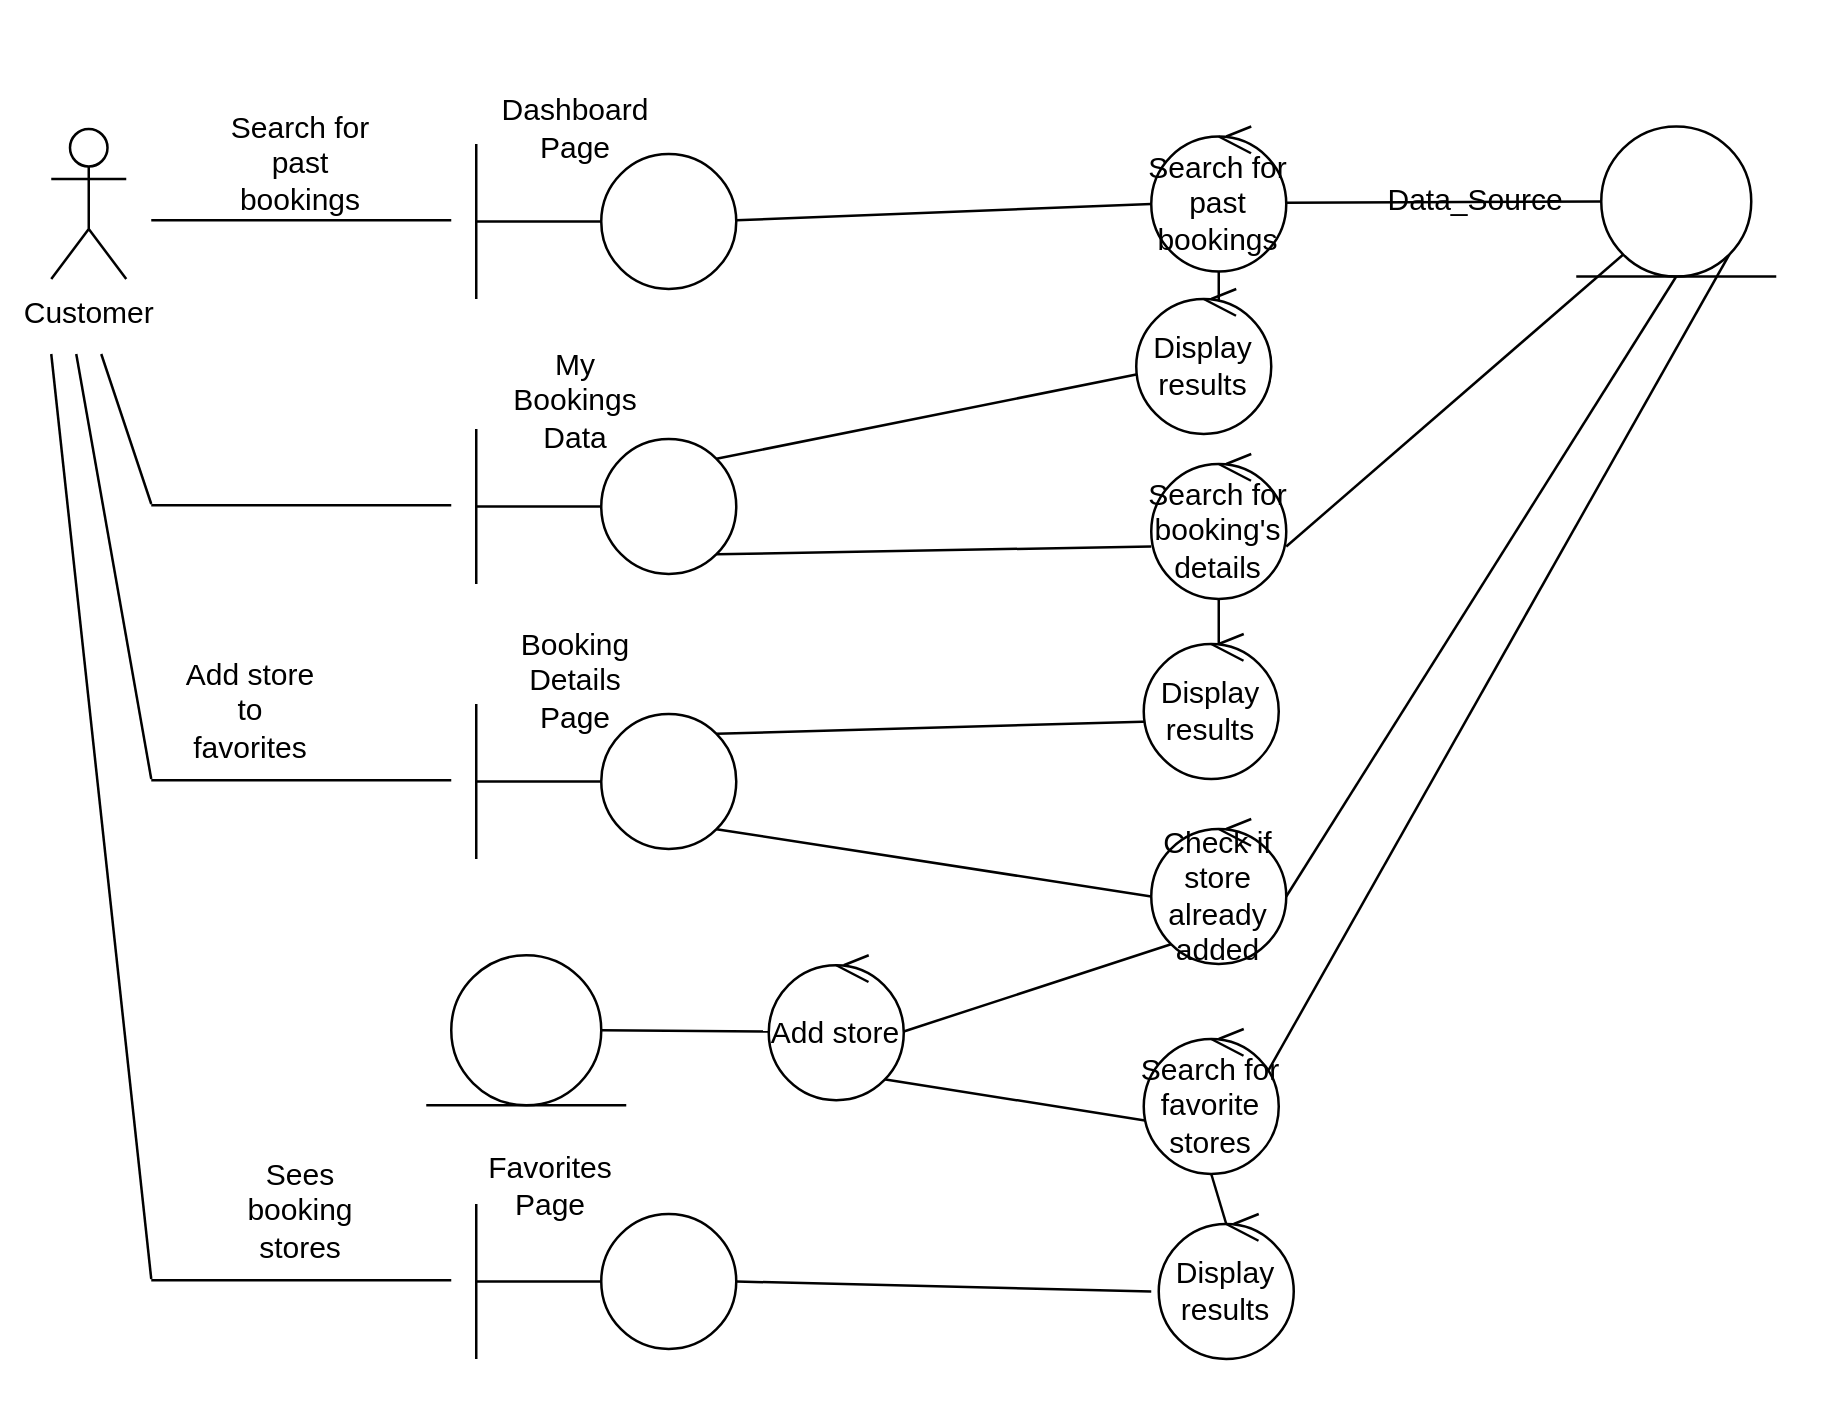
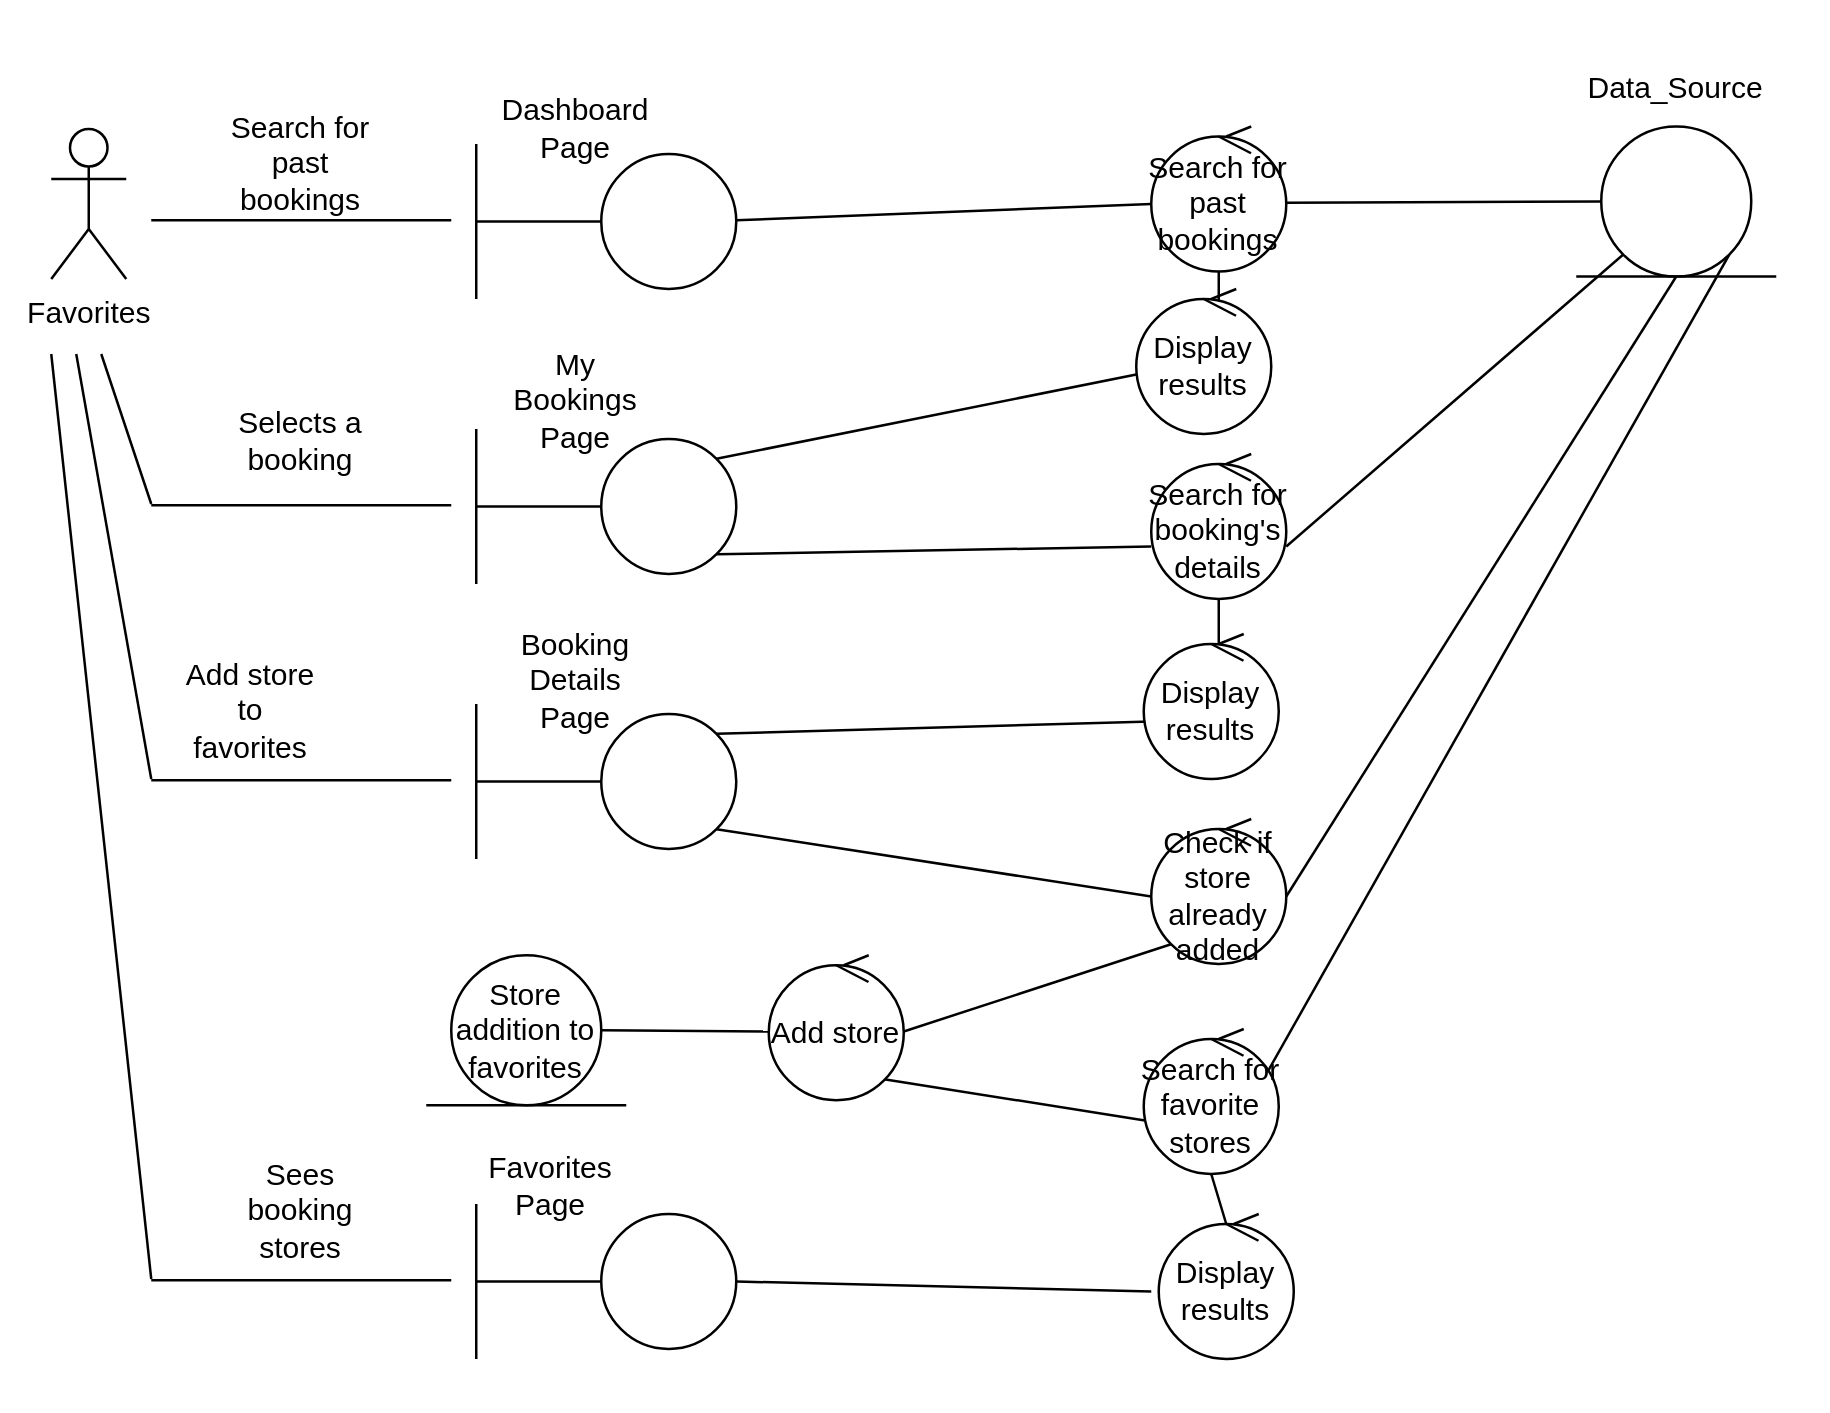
(1476, 201) -> (1676, 89)
(90, 314) -> (90, 314)
(576, 401) -> (576, 401)
none -> (301, 441)
none -> (526, 1031)
